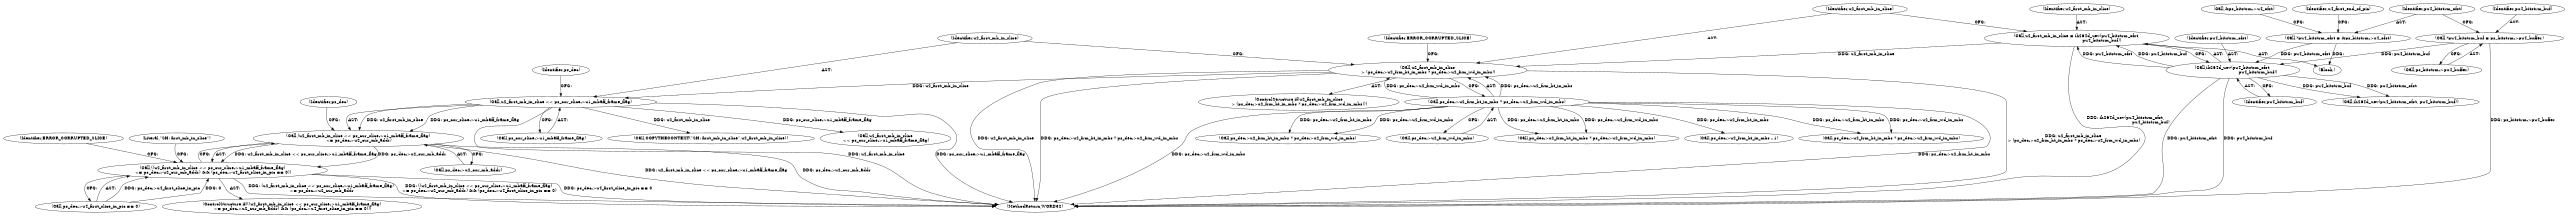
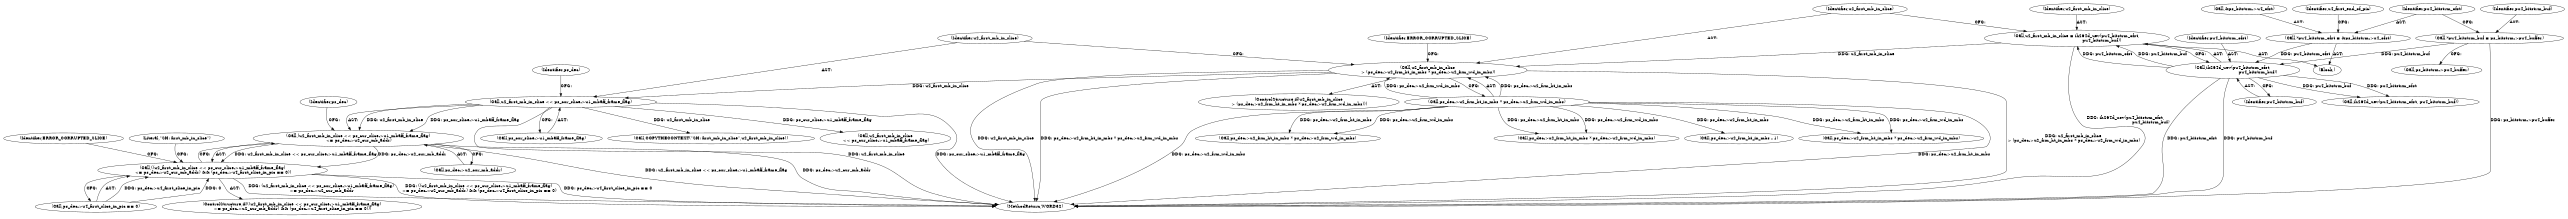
(2300, 22) -> (2300, 22)
(2339, 54) -> (2339, 54)
(2464, 56) -> none
(1437, 138) -> none
